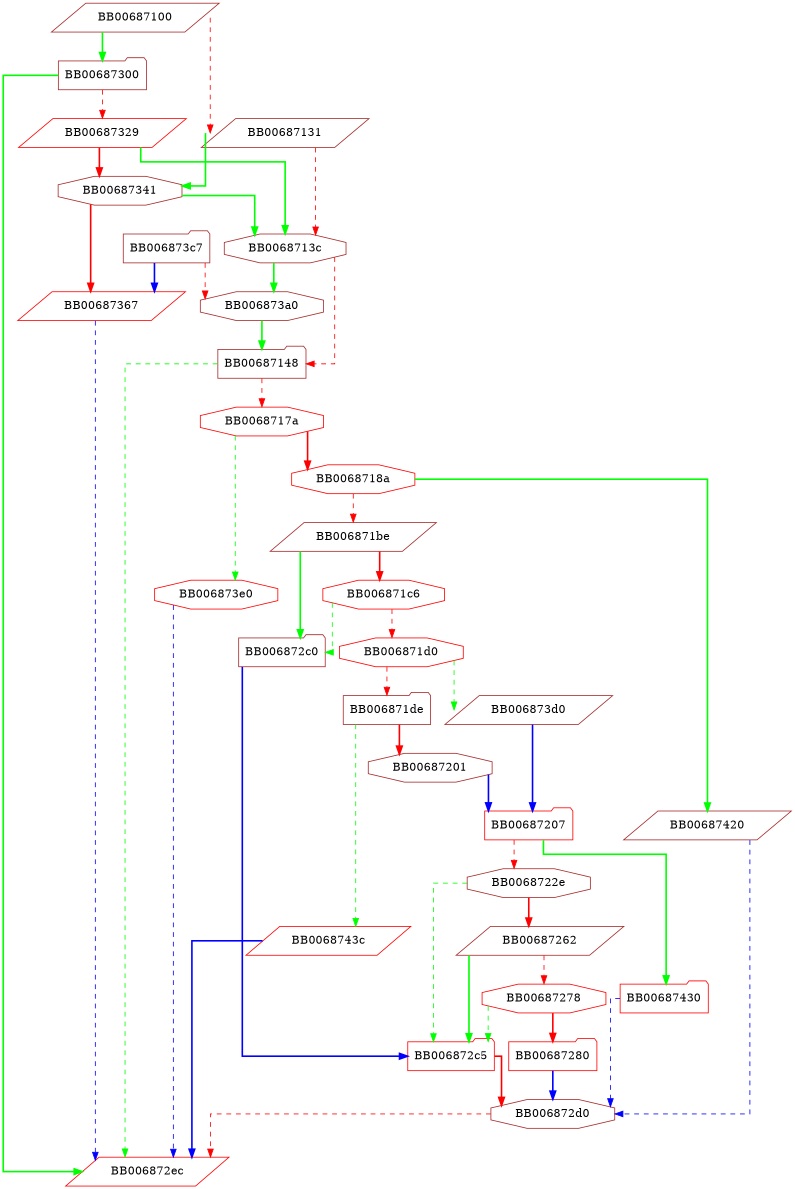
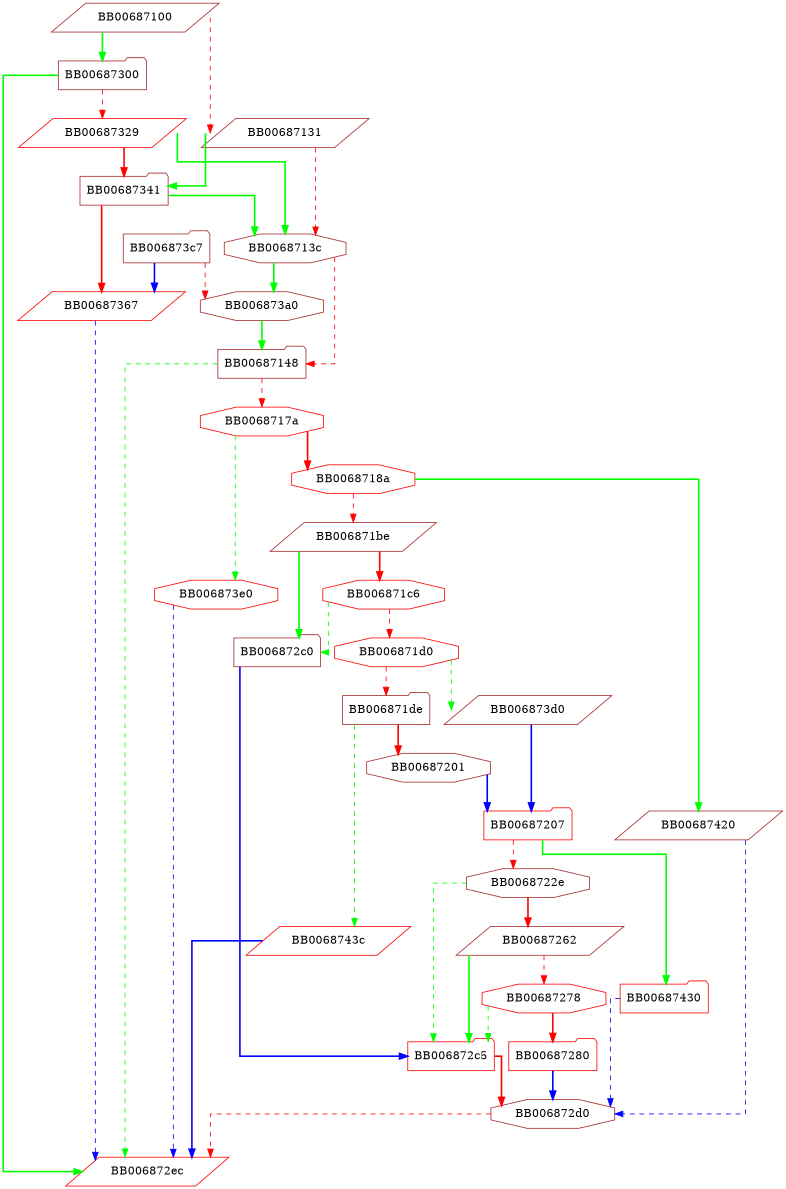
(120, 191) -> (124, 191)
